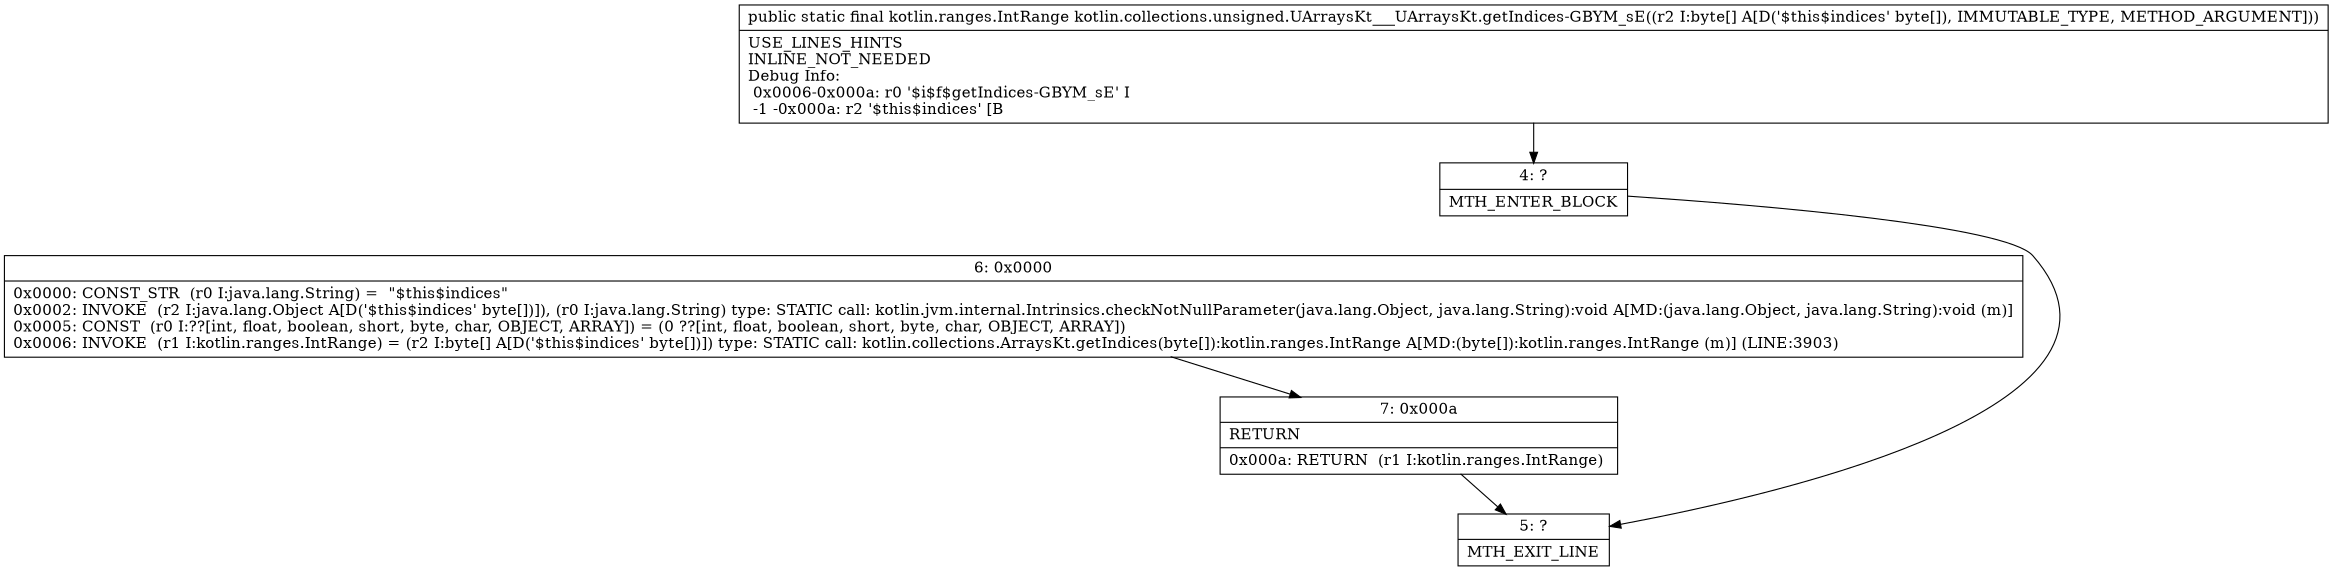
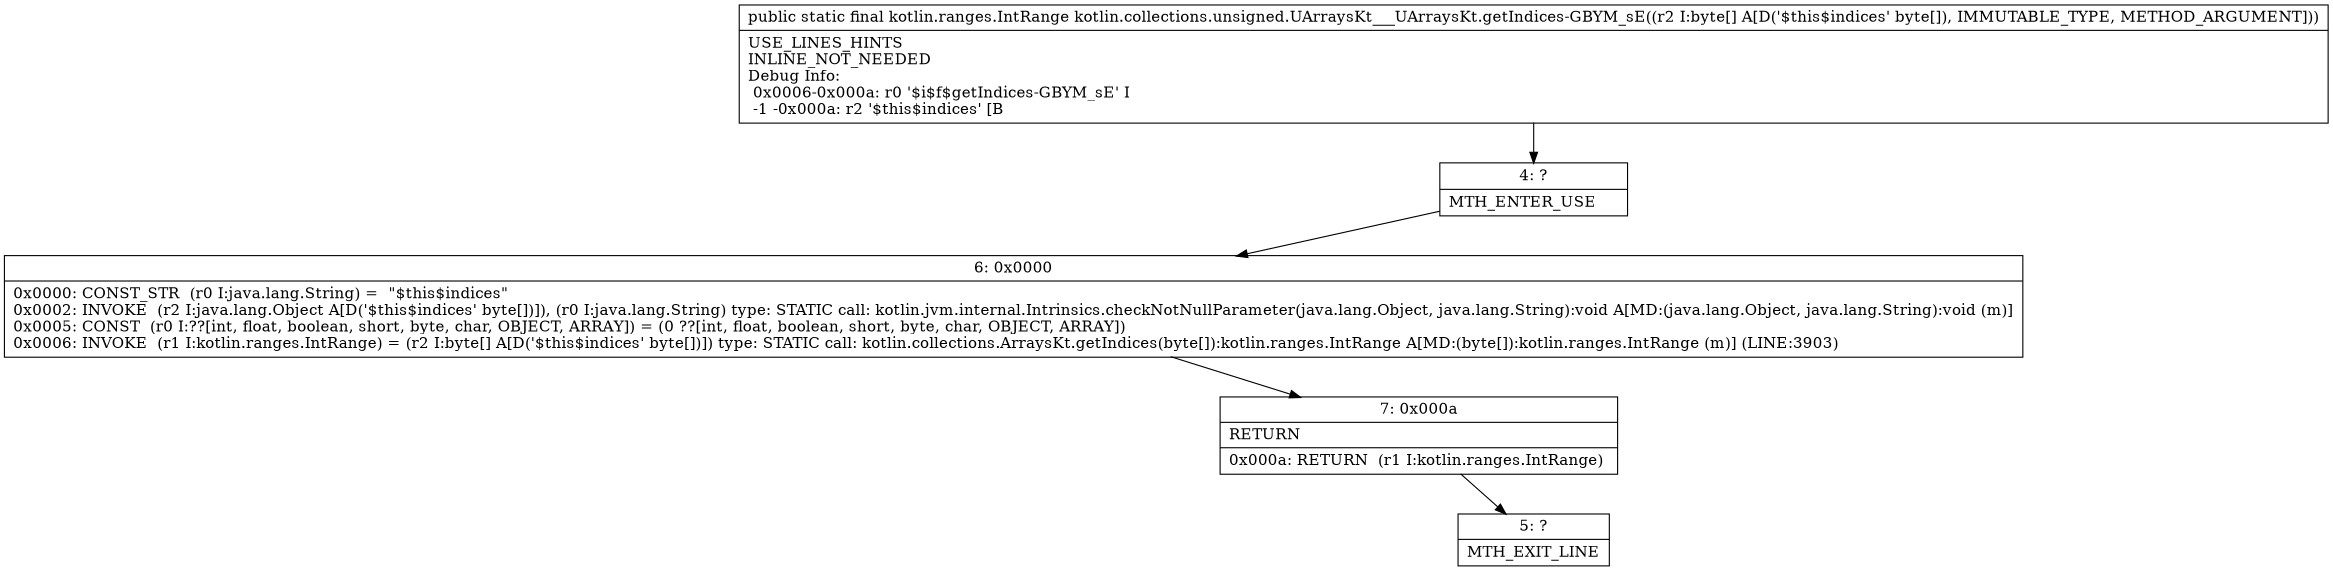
(1534, 202) -> (1523, 202)
(2054, 330) -> (1344, 232)
